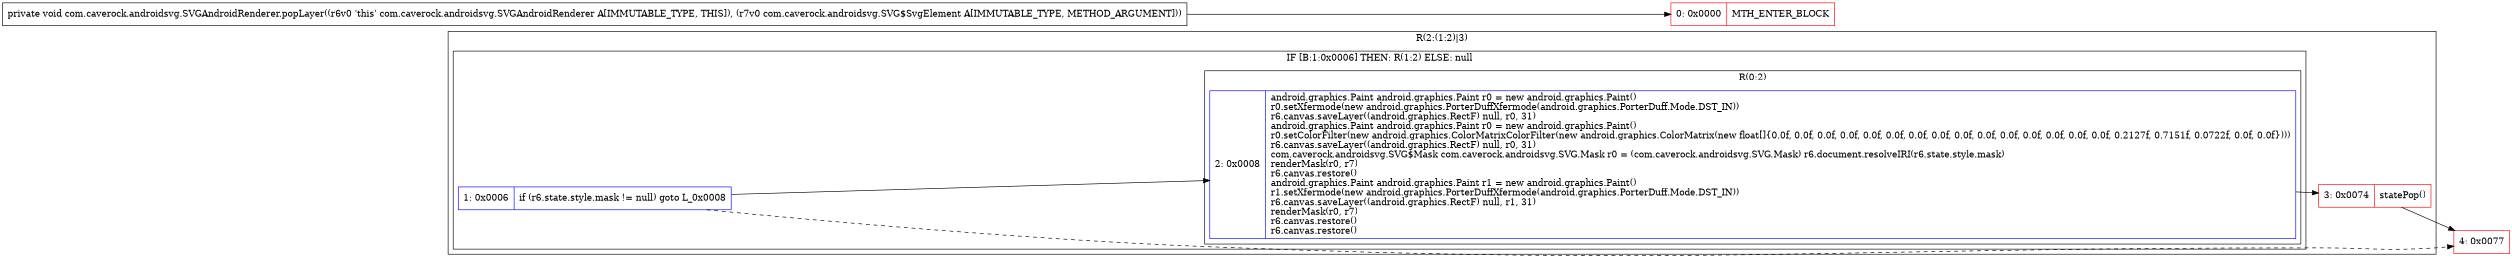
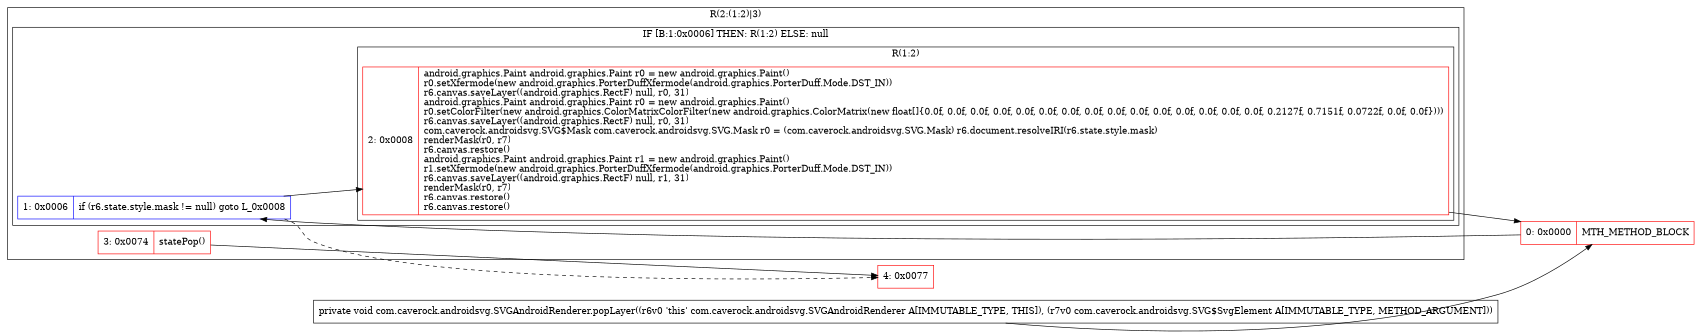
(1781, 14) -> (1635, 233)
(1753, 78) -> (906, 54)
(1753, 165) -> (906, 141)
(2304, 192) -> (1482, 216)
none -> (894, 238)
